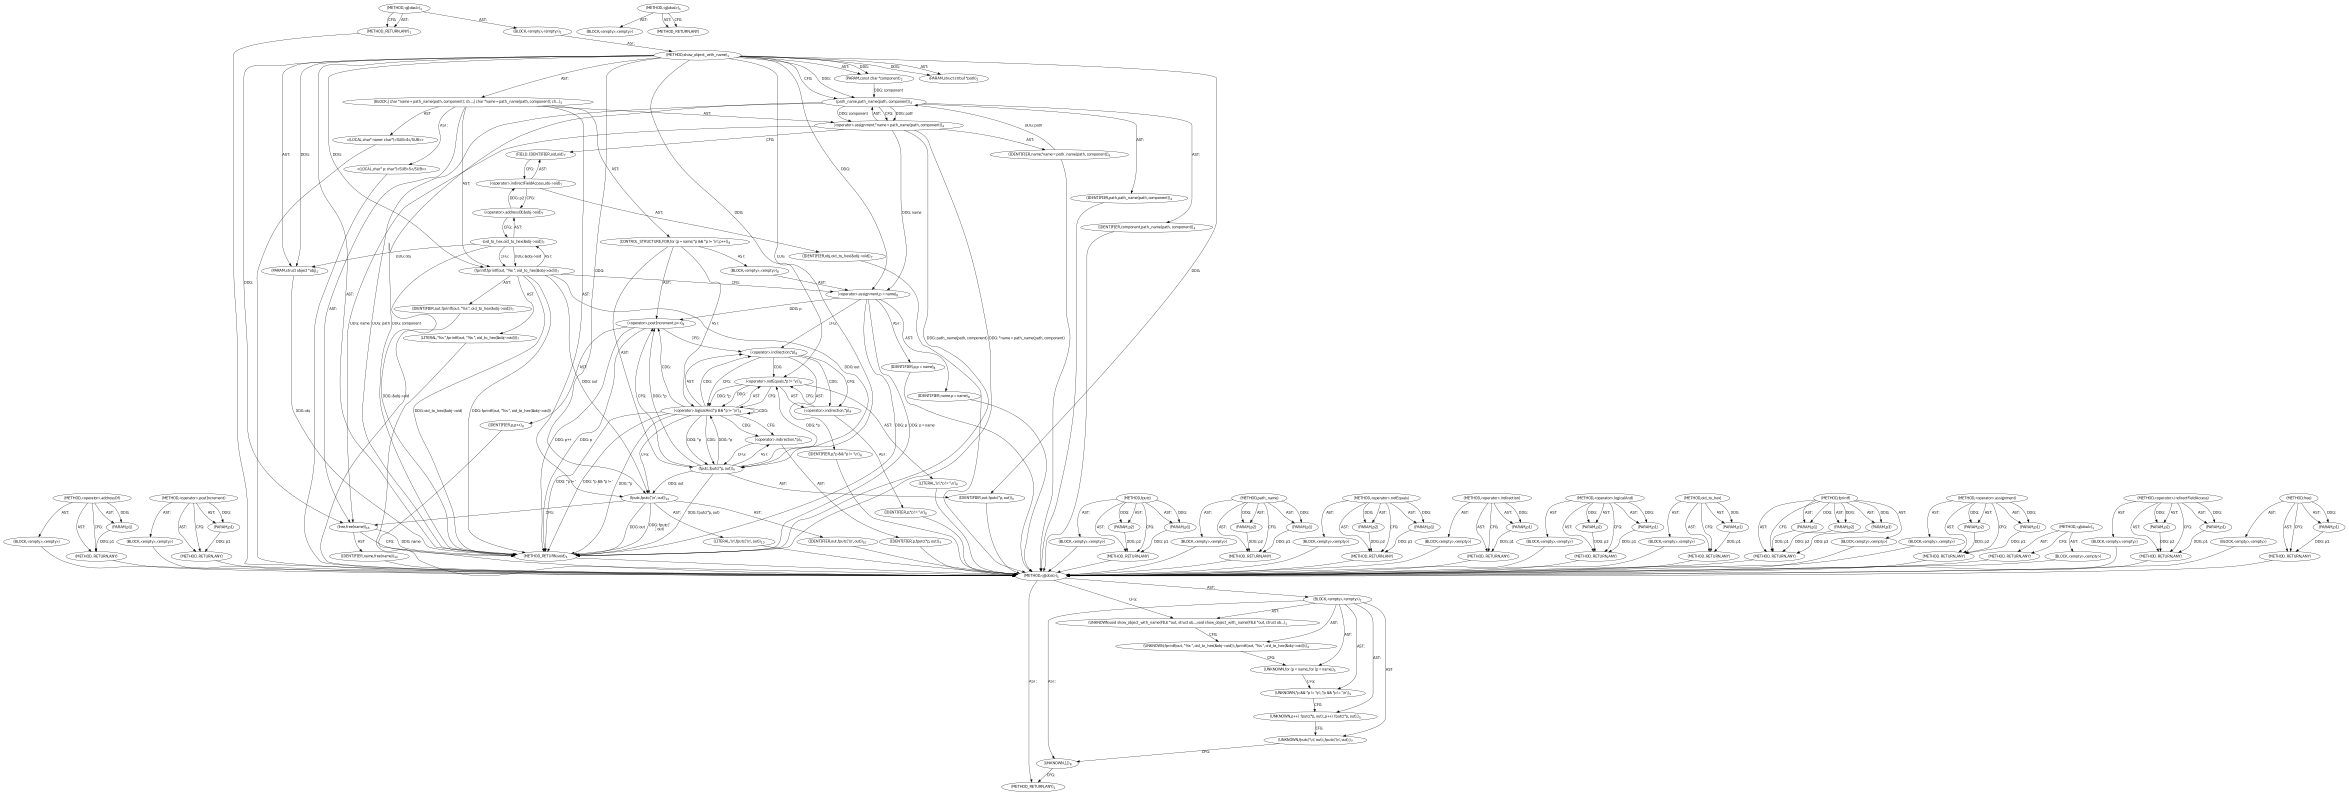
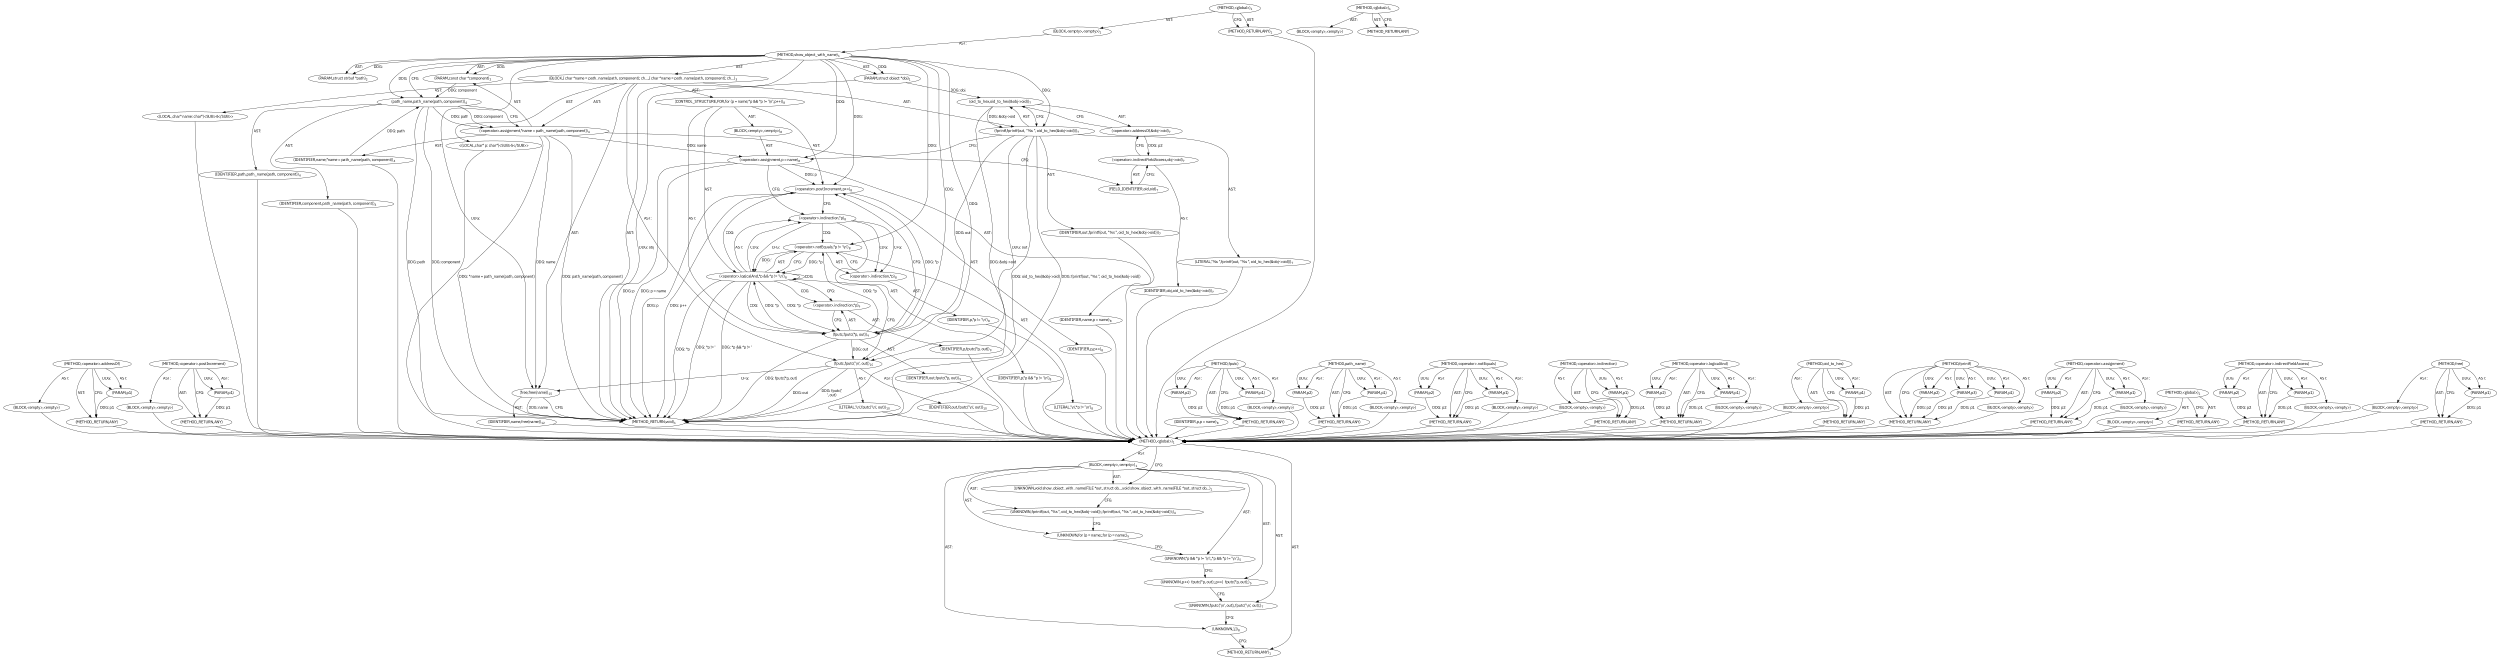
(1217, 87) -> (854, 120)
(873, 116) -> (506, 102)
(395, 252) -> (942, 90)
(893, 329) -> none
